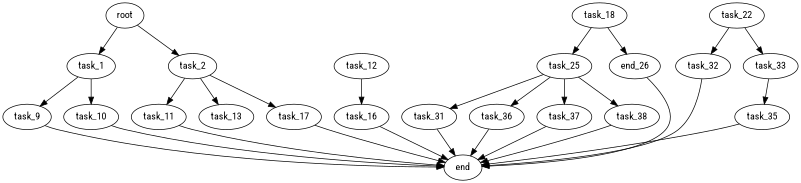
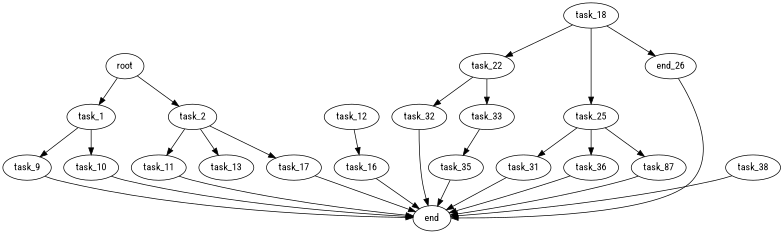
none -> (542, 39)
(595, 89) -> none
(564, 117) -> (659, 168)
